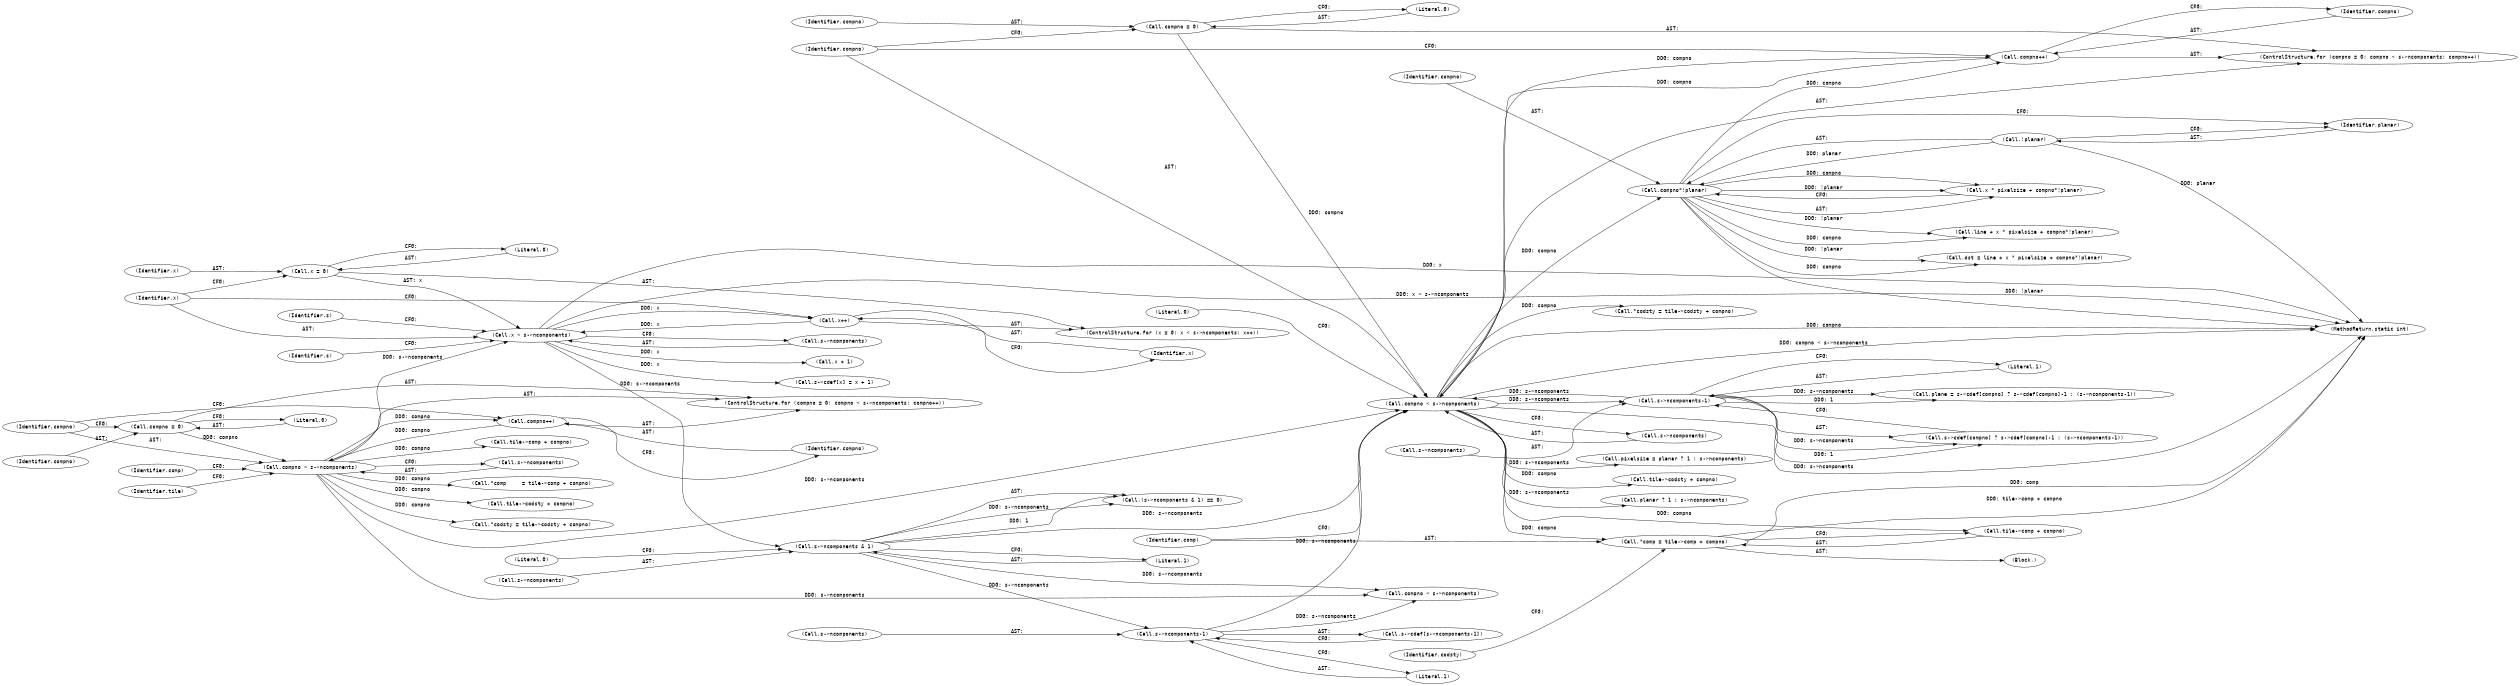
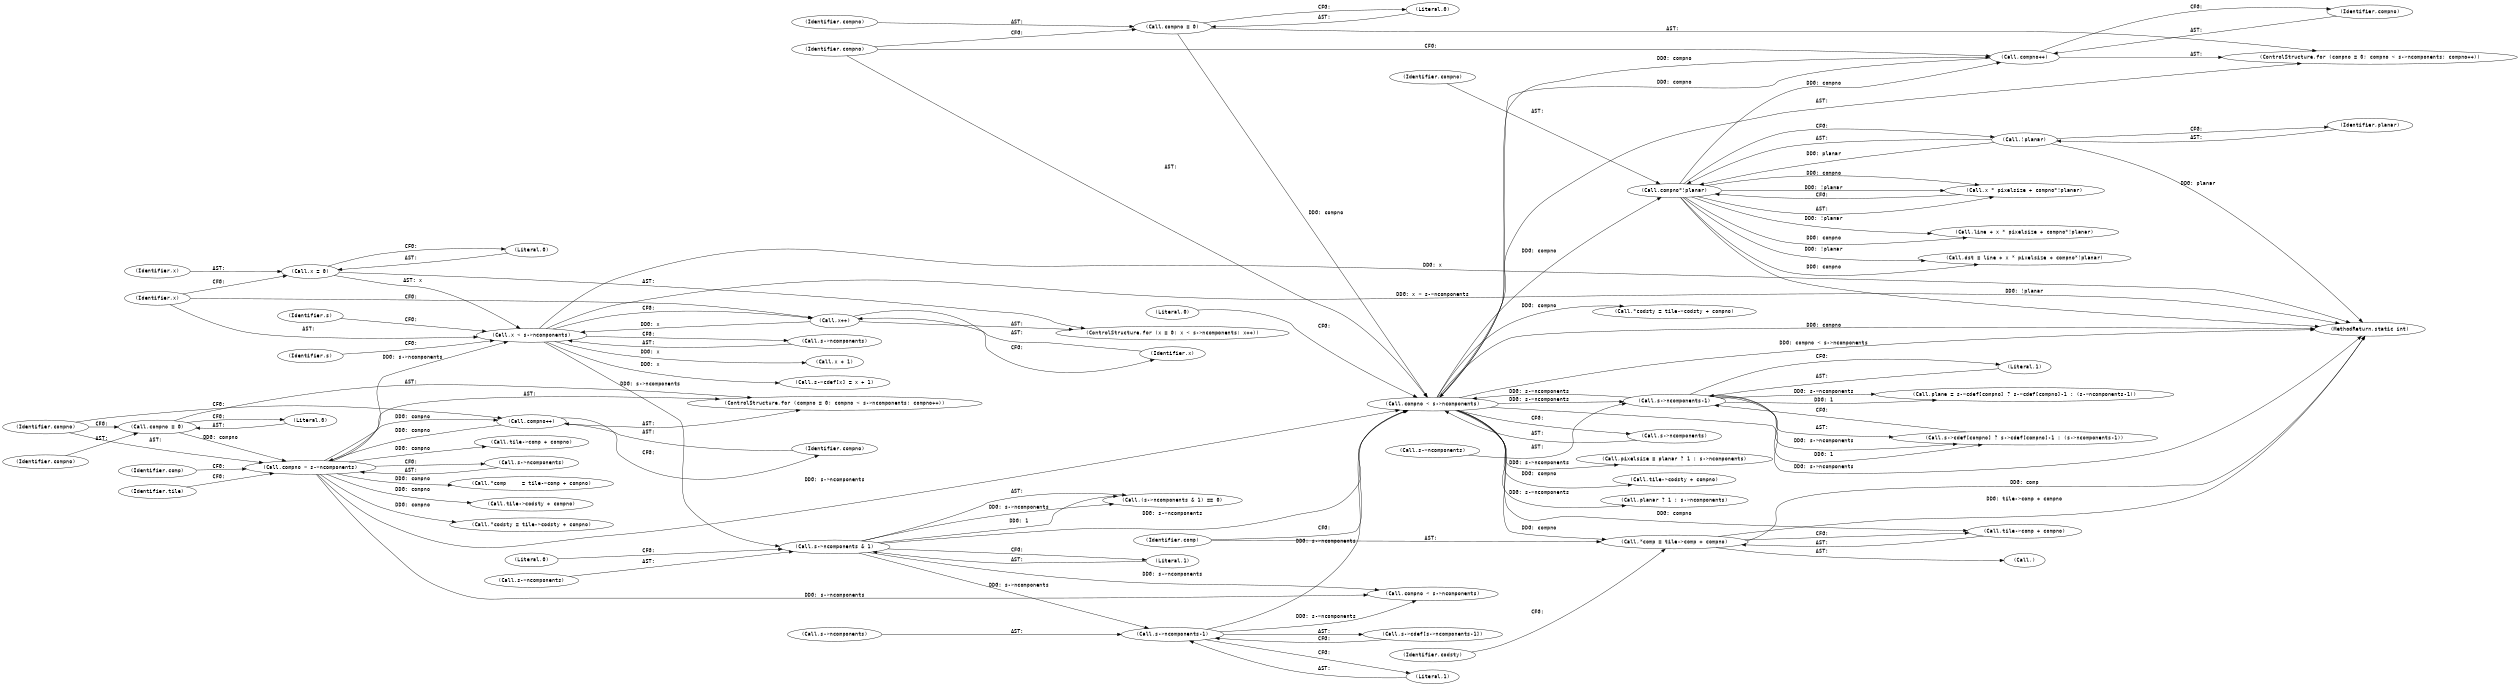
(1994, 115) -> (1831, 129)
(650, 308) -> (650, 308)
(2025, 560) -> (2025, 560)
